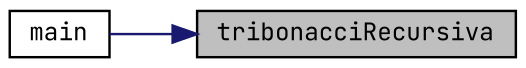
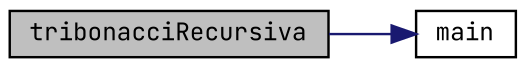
(141, 34) -> (360, 34)
